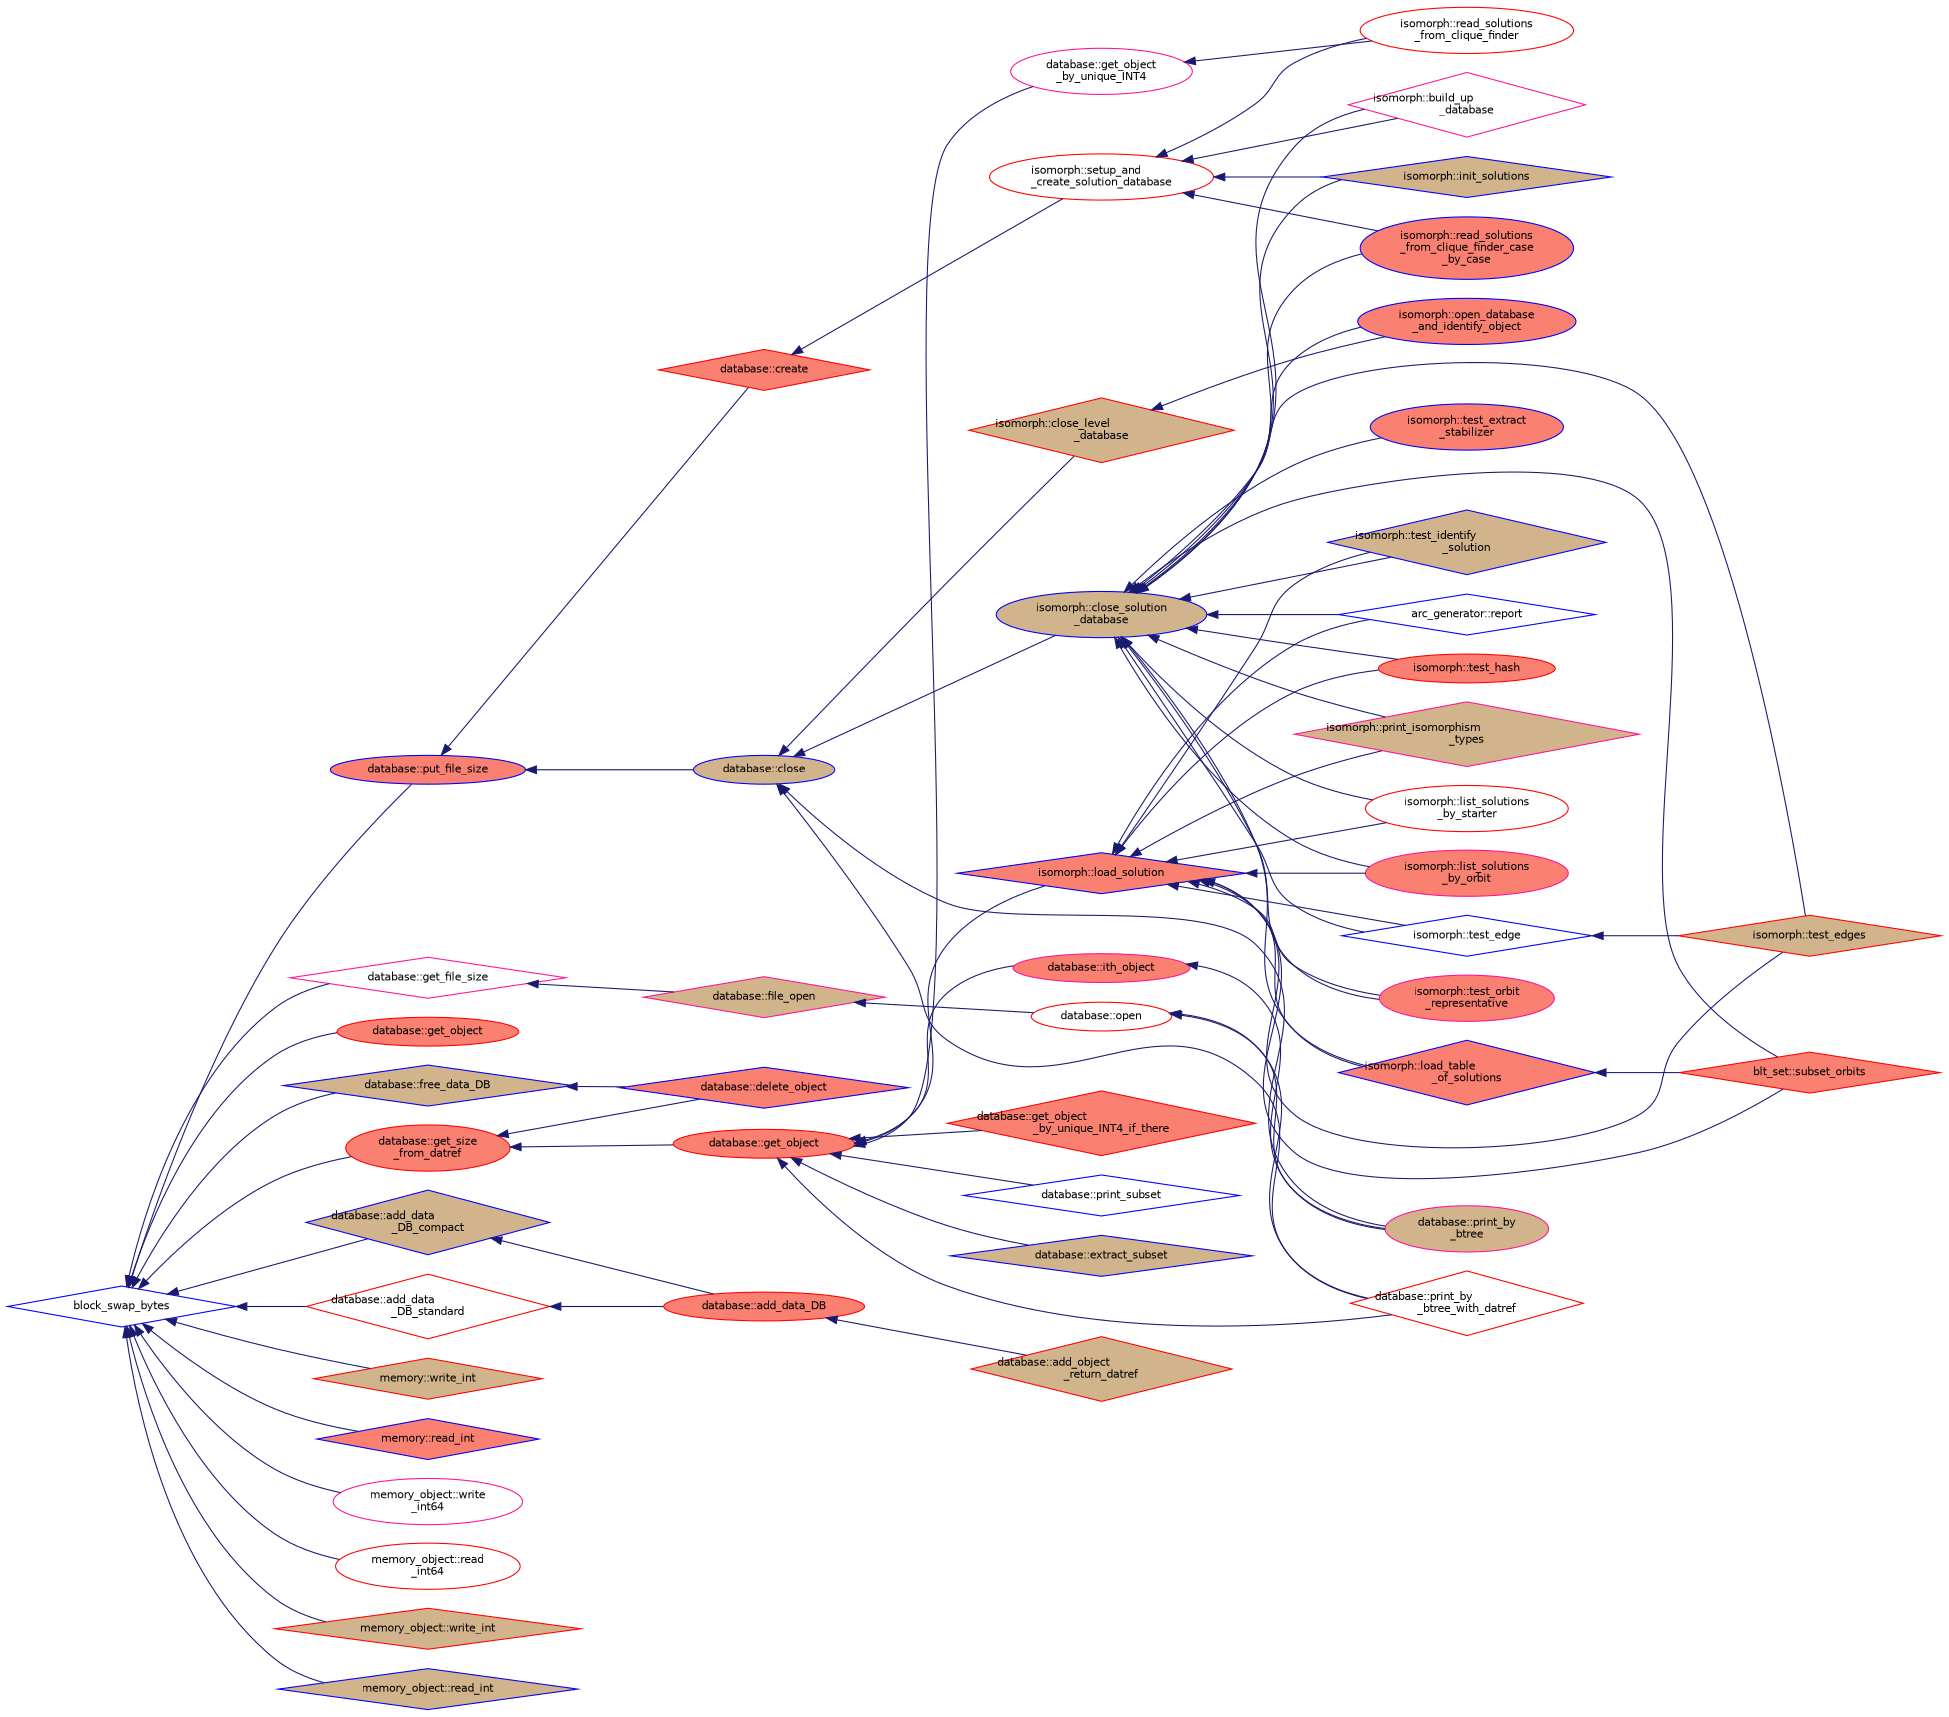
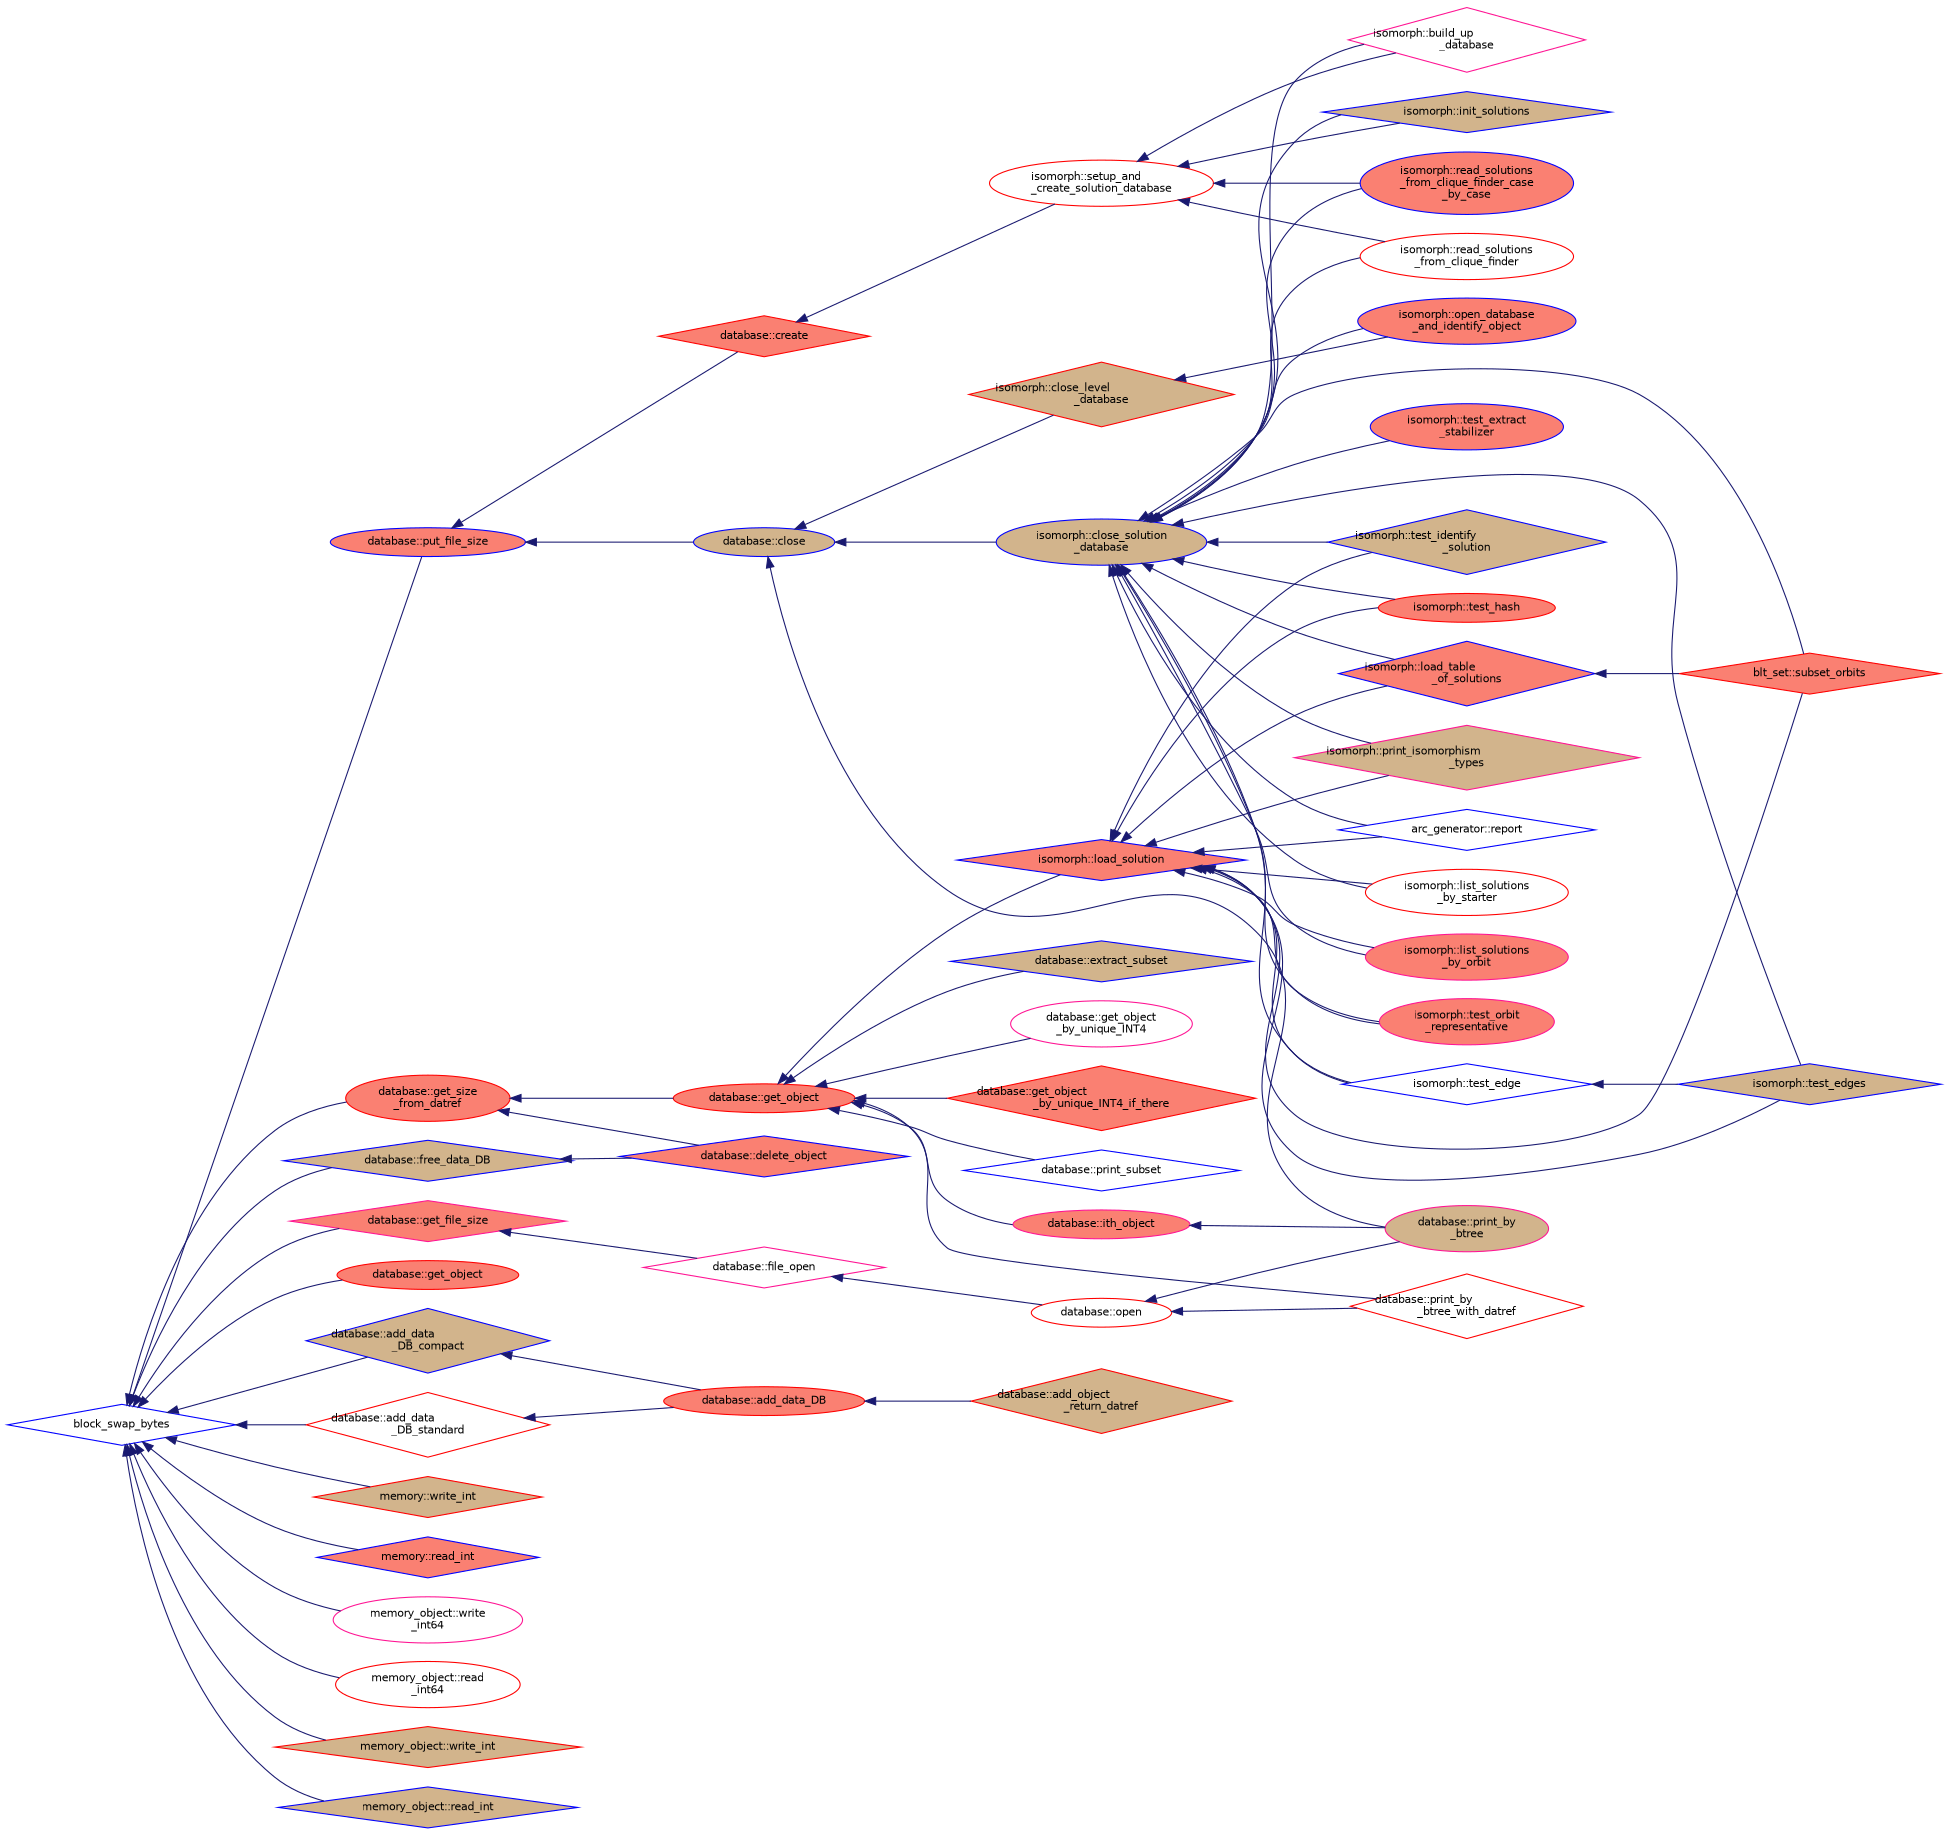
(1284, 51) -> (1279, 308)
(1810, 936) -> (1810, 1084)
(428, 978) -> (428, 1221)
(764, 997) -> (764, 1267)
(1092, 1058) -> none
